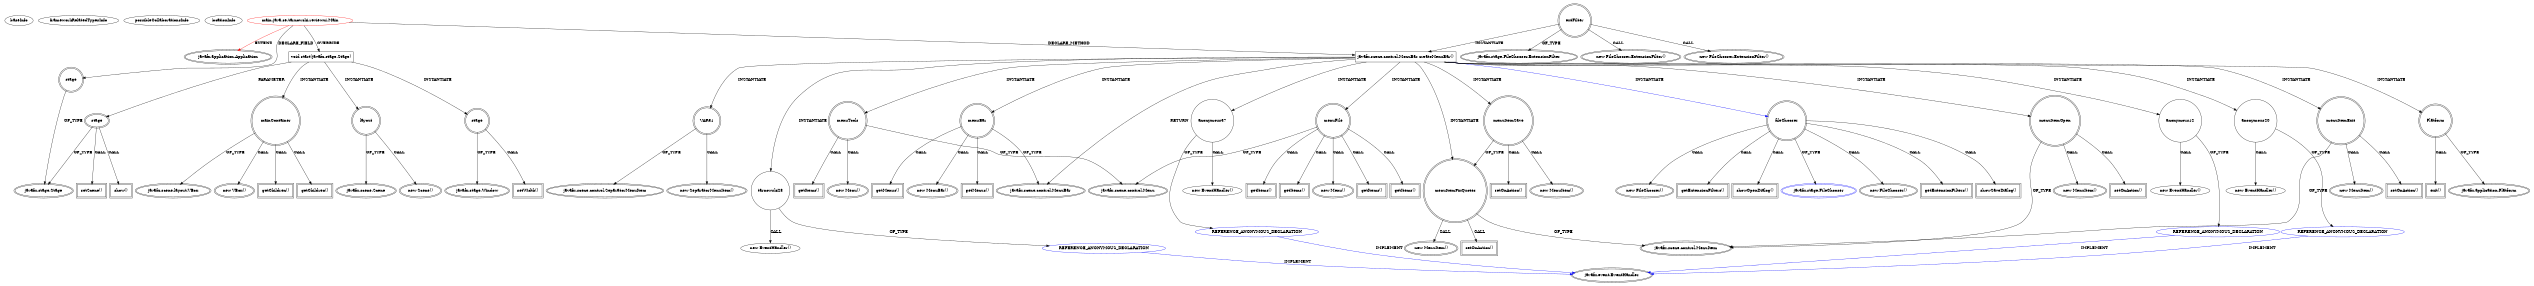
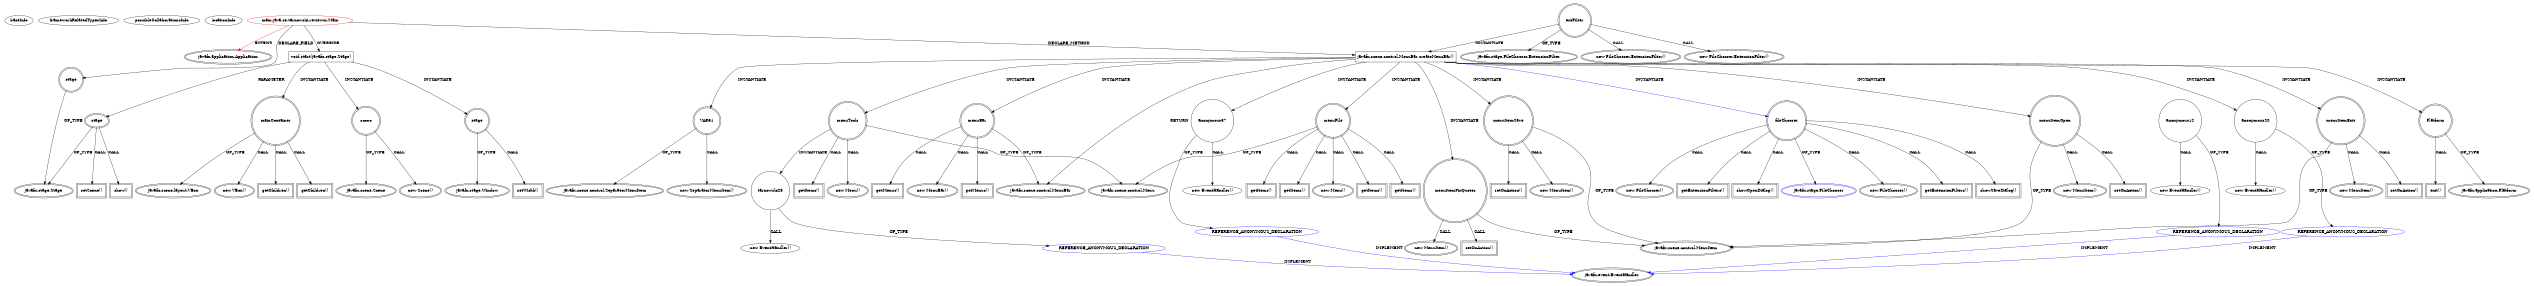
(1018, 62) -> (803, 147)
(1839, 66) -> none
(366, 121) -> (366, 121)
(1485, 152) -> (1589, 192)
